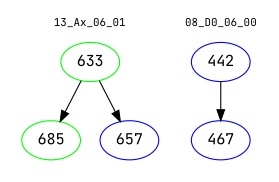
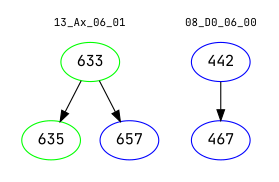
(51, 140) -> (51, 140)
